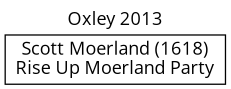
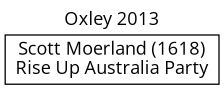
(115, 60) -> (112, 60)
